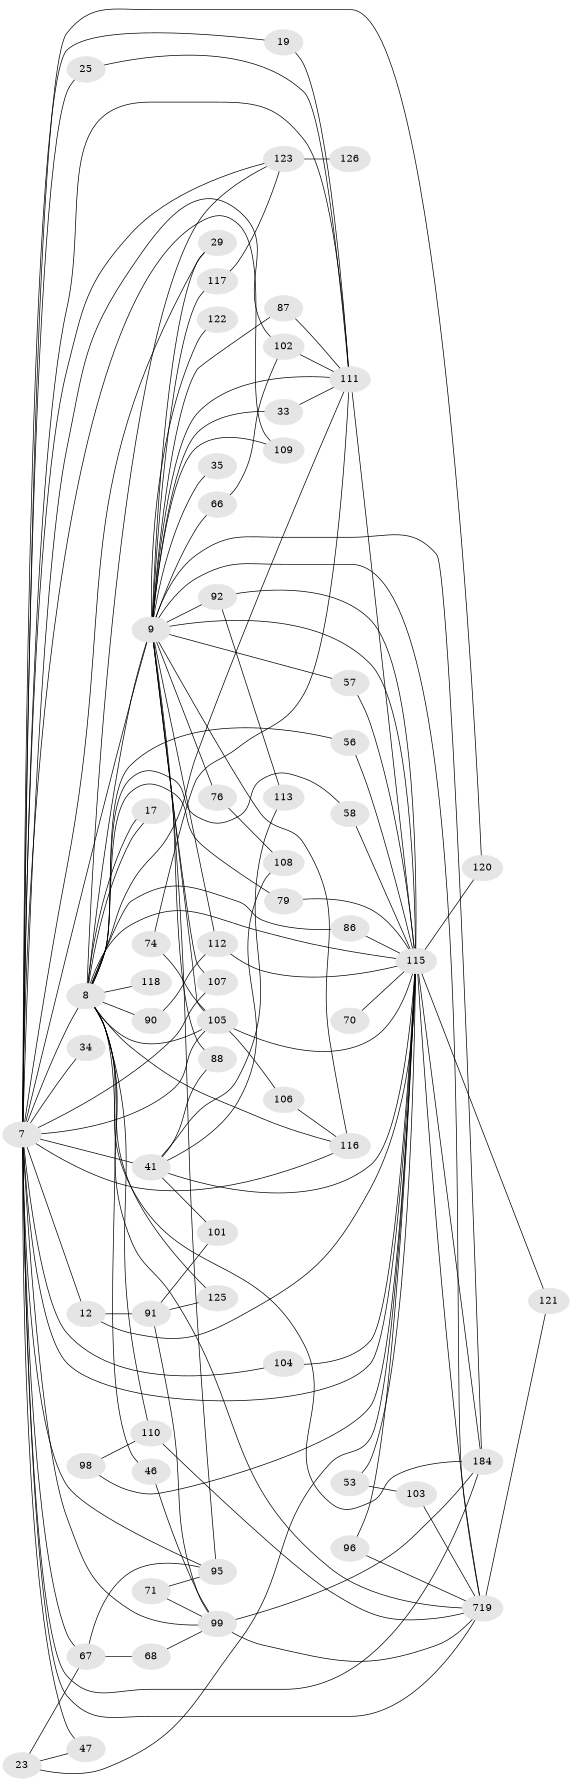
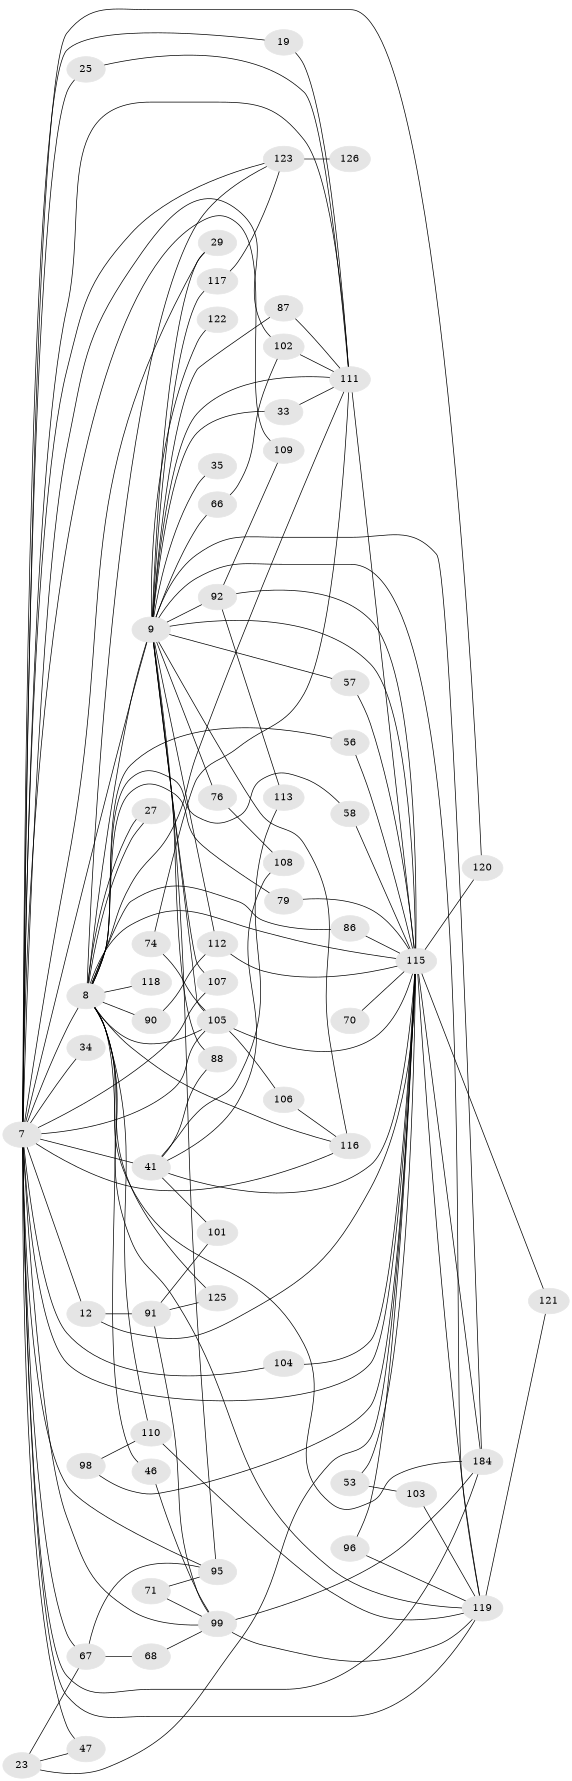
(191, 454) -> (251, 524)
(151, 811) -> (151, 811)
(483, 1608) -> (483, 1608)
